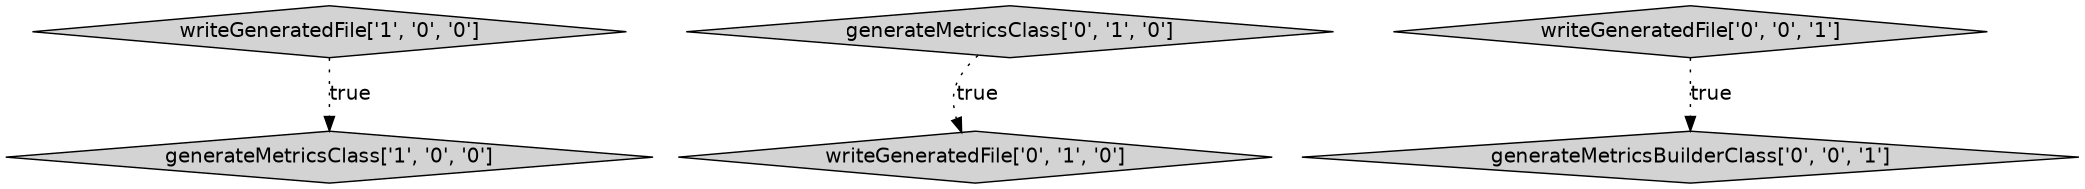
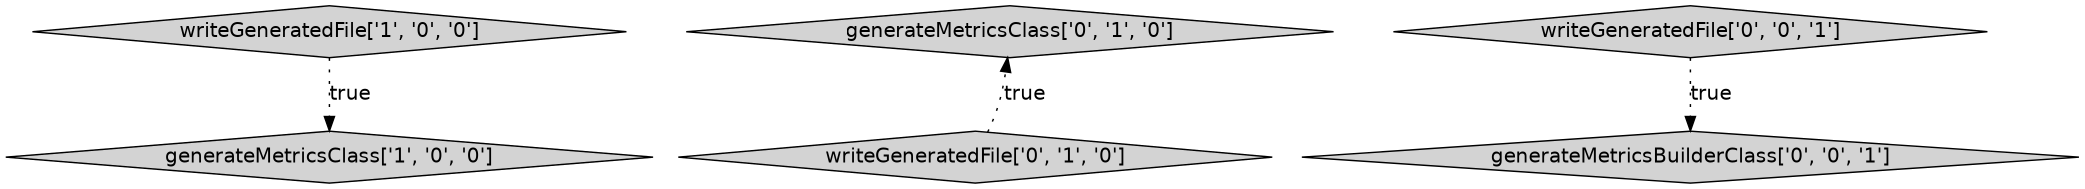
(957, 84) -> (999, 103)
